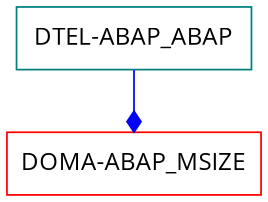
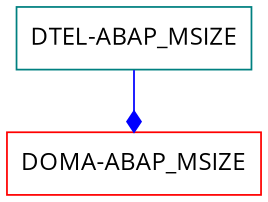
(134, 38) -> (134, 38)
